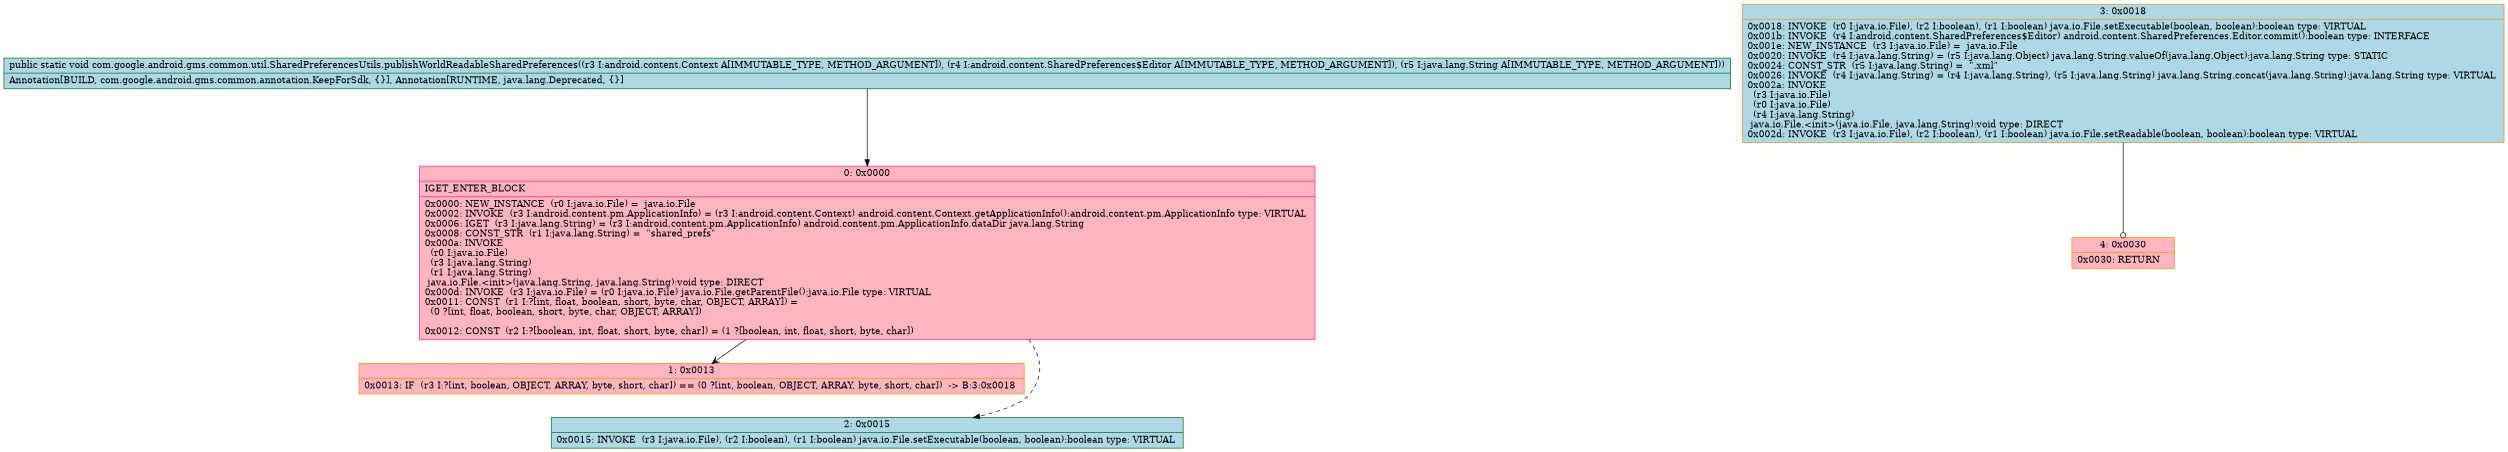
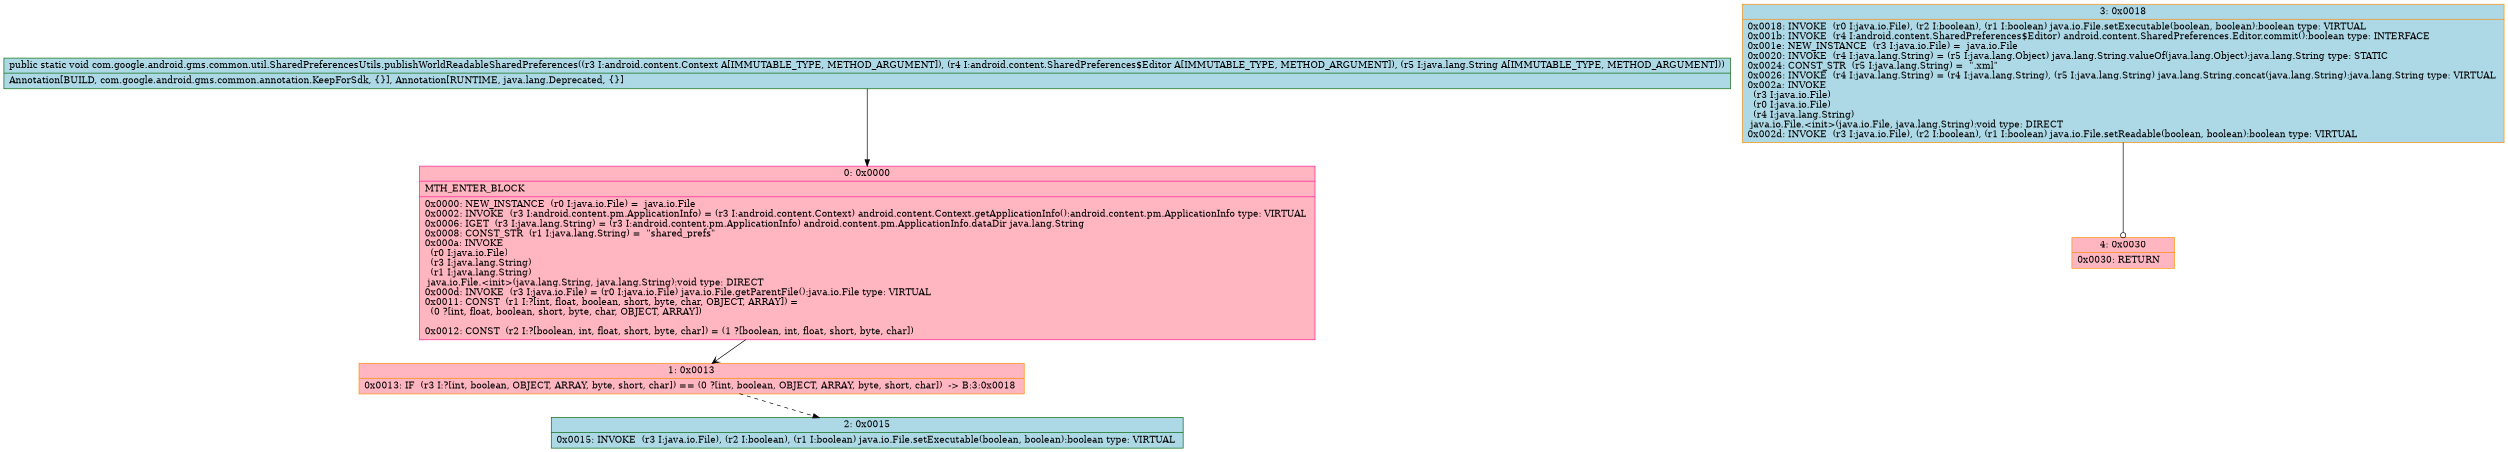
(475, 189) -> (475, 189)
(1031, 392) -> (776, 405)
